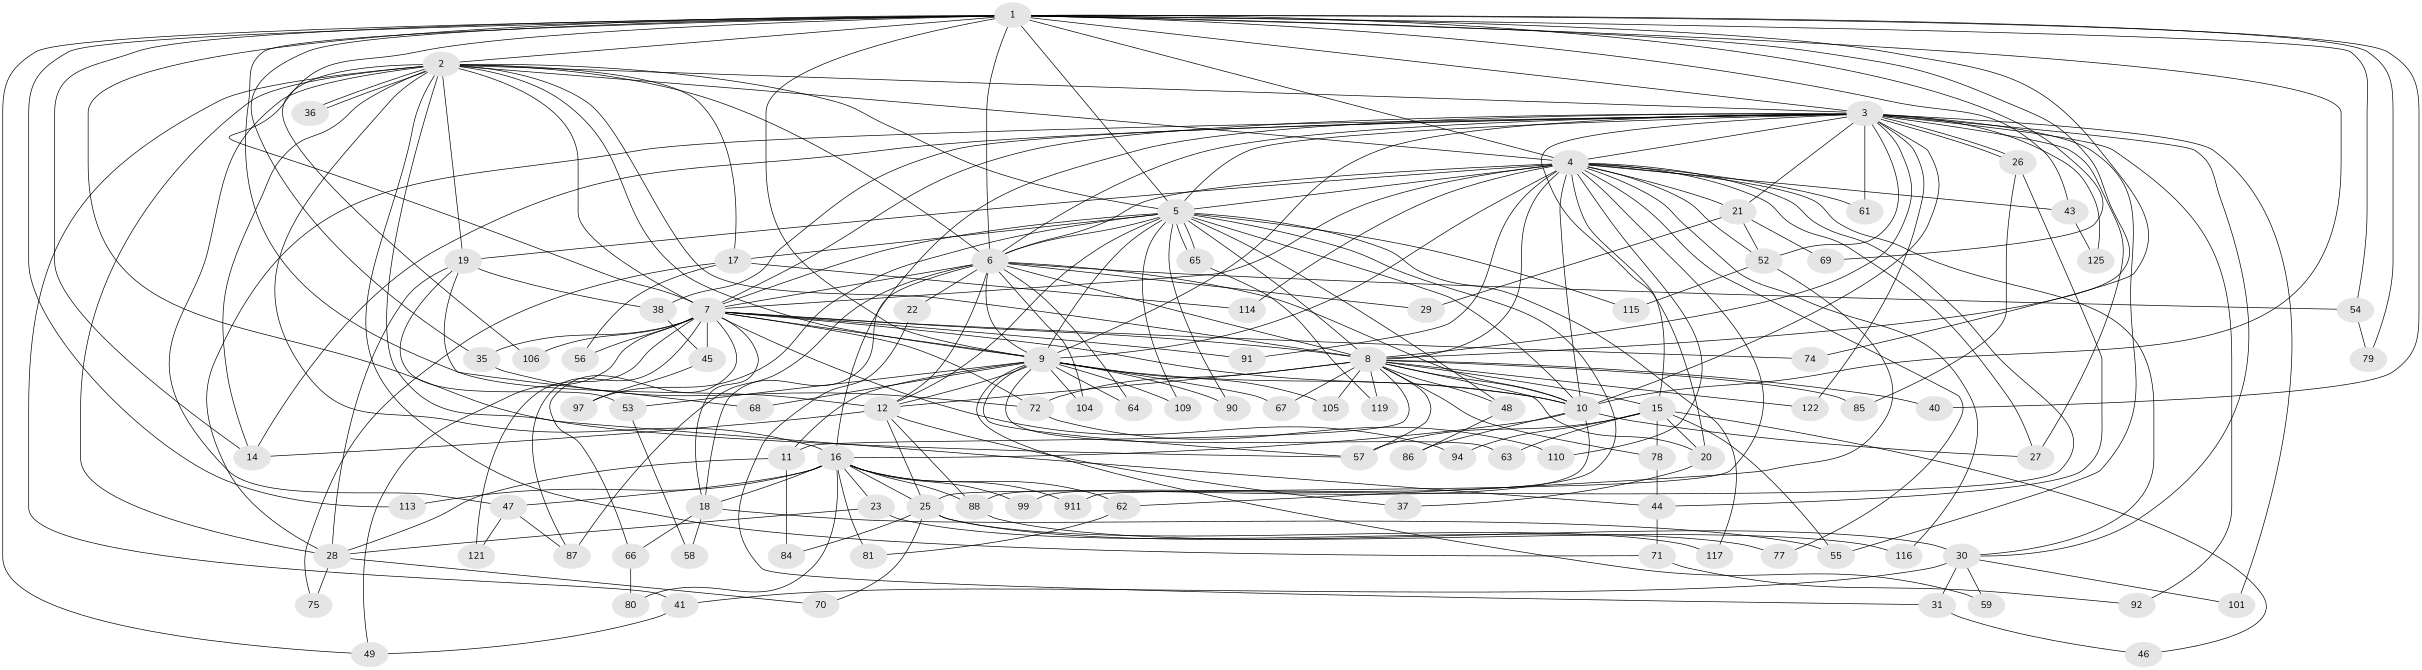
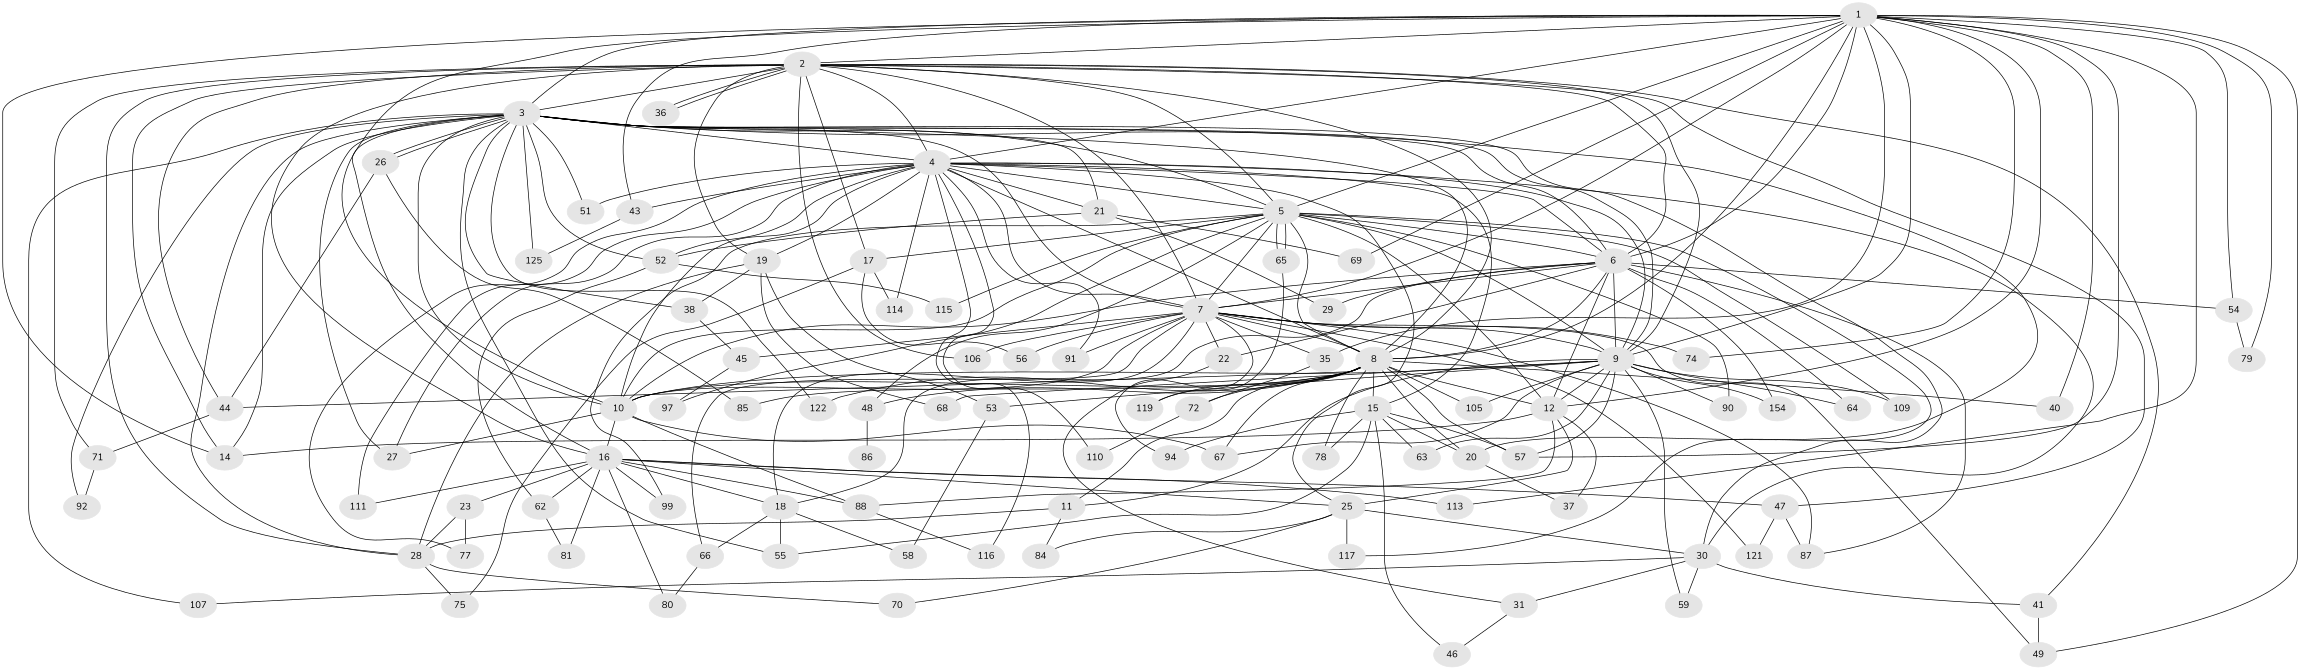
(1865, 212) -> (586, 212)
(887, 341) -> (1212, 335)
(1084, 409) -> (1777, 409)
(1465, 437) -> (919, 433)
(1657, 486) -> (746, 391)
(1073, 507) -> (358, 507)
(2237, 605) -> (198, 605)
